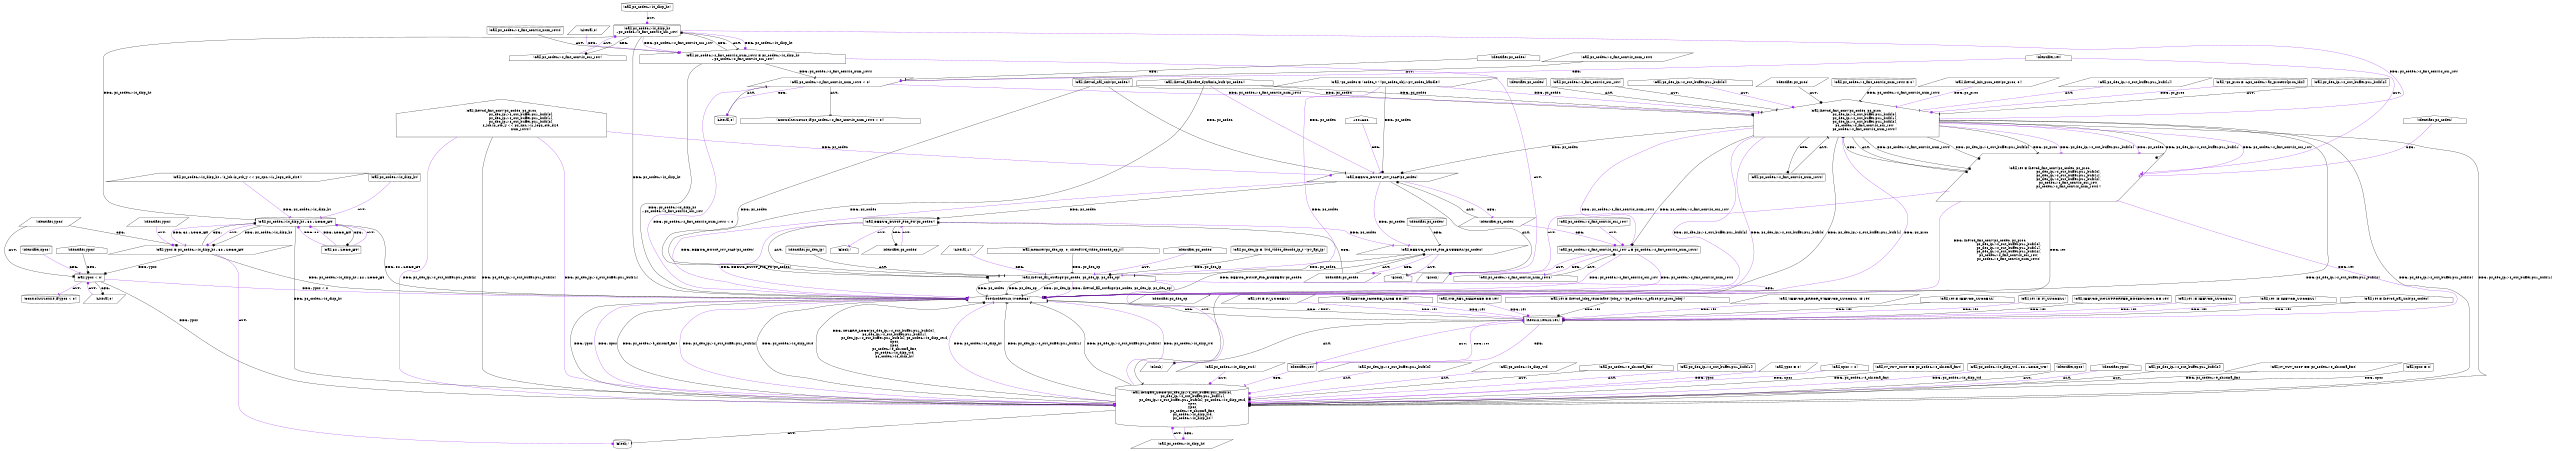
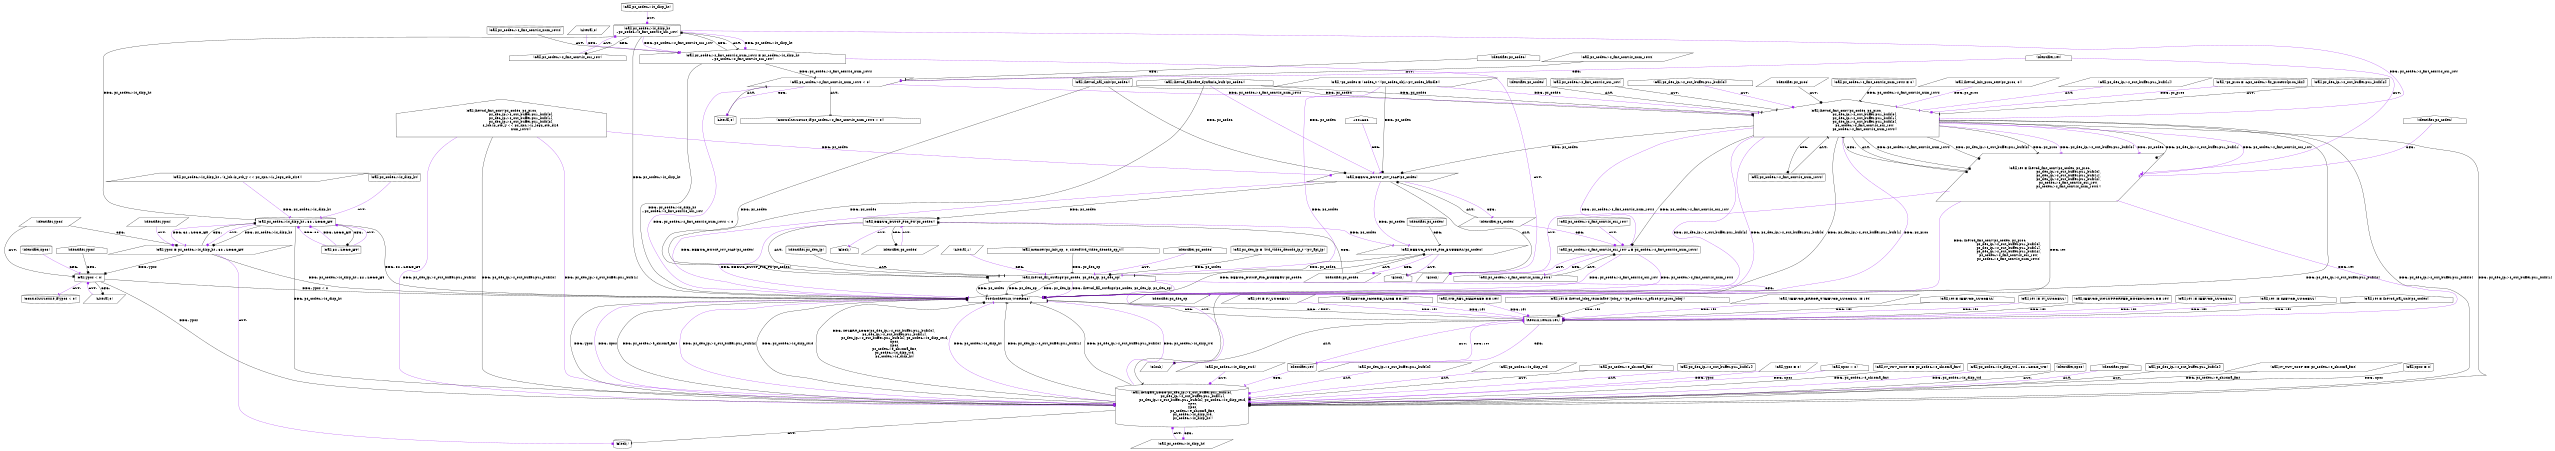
(1221, 146) -> (1221, 146)
(1073, 250) -> (1073, 250)
(1208, 267) -> (1208, 267)
(427, 294) -> (427, 294)
